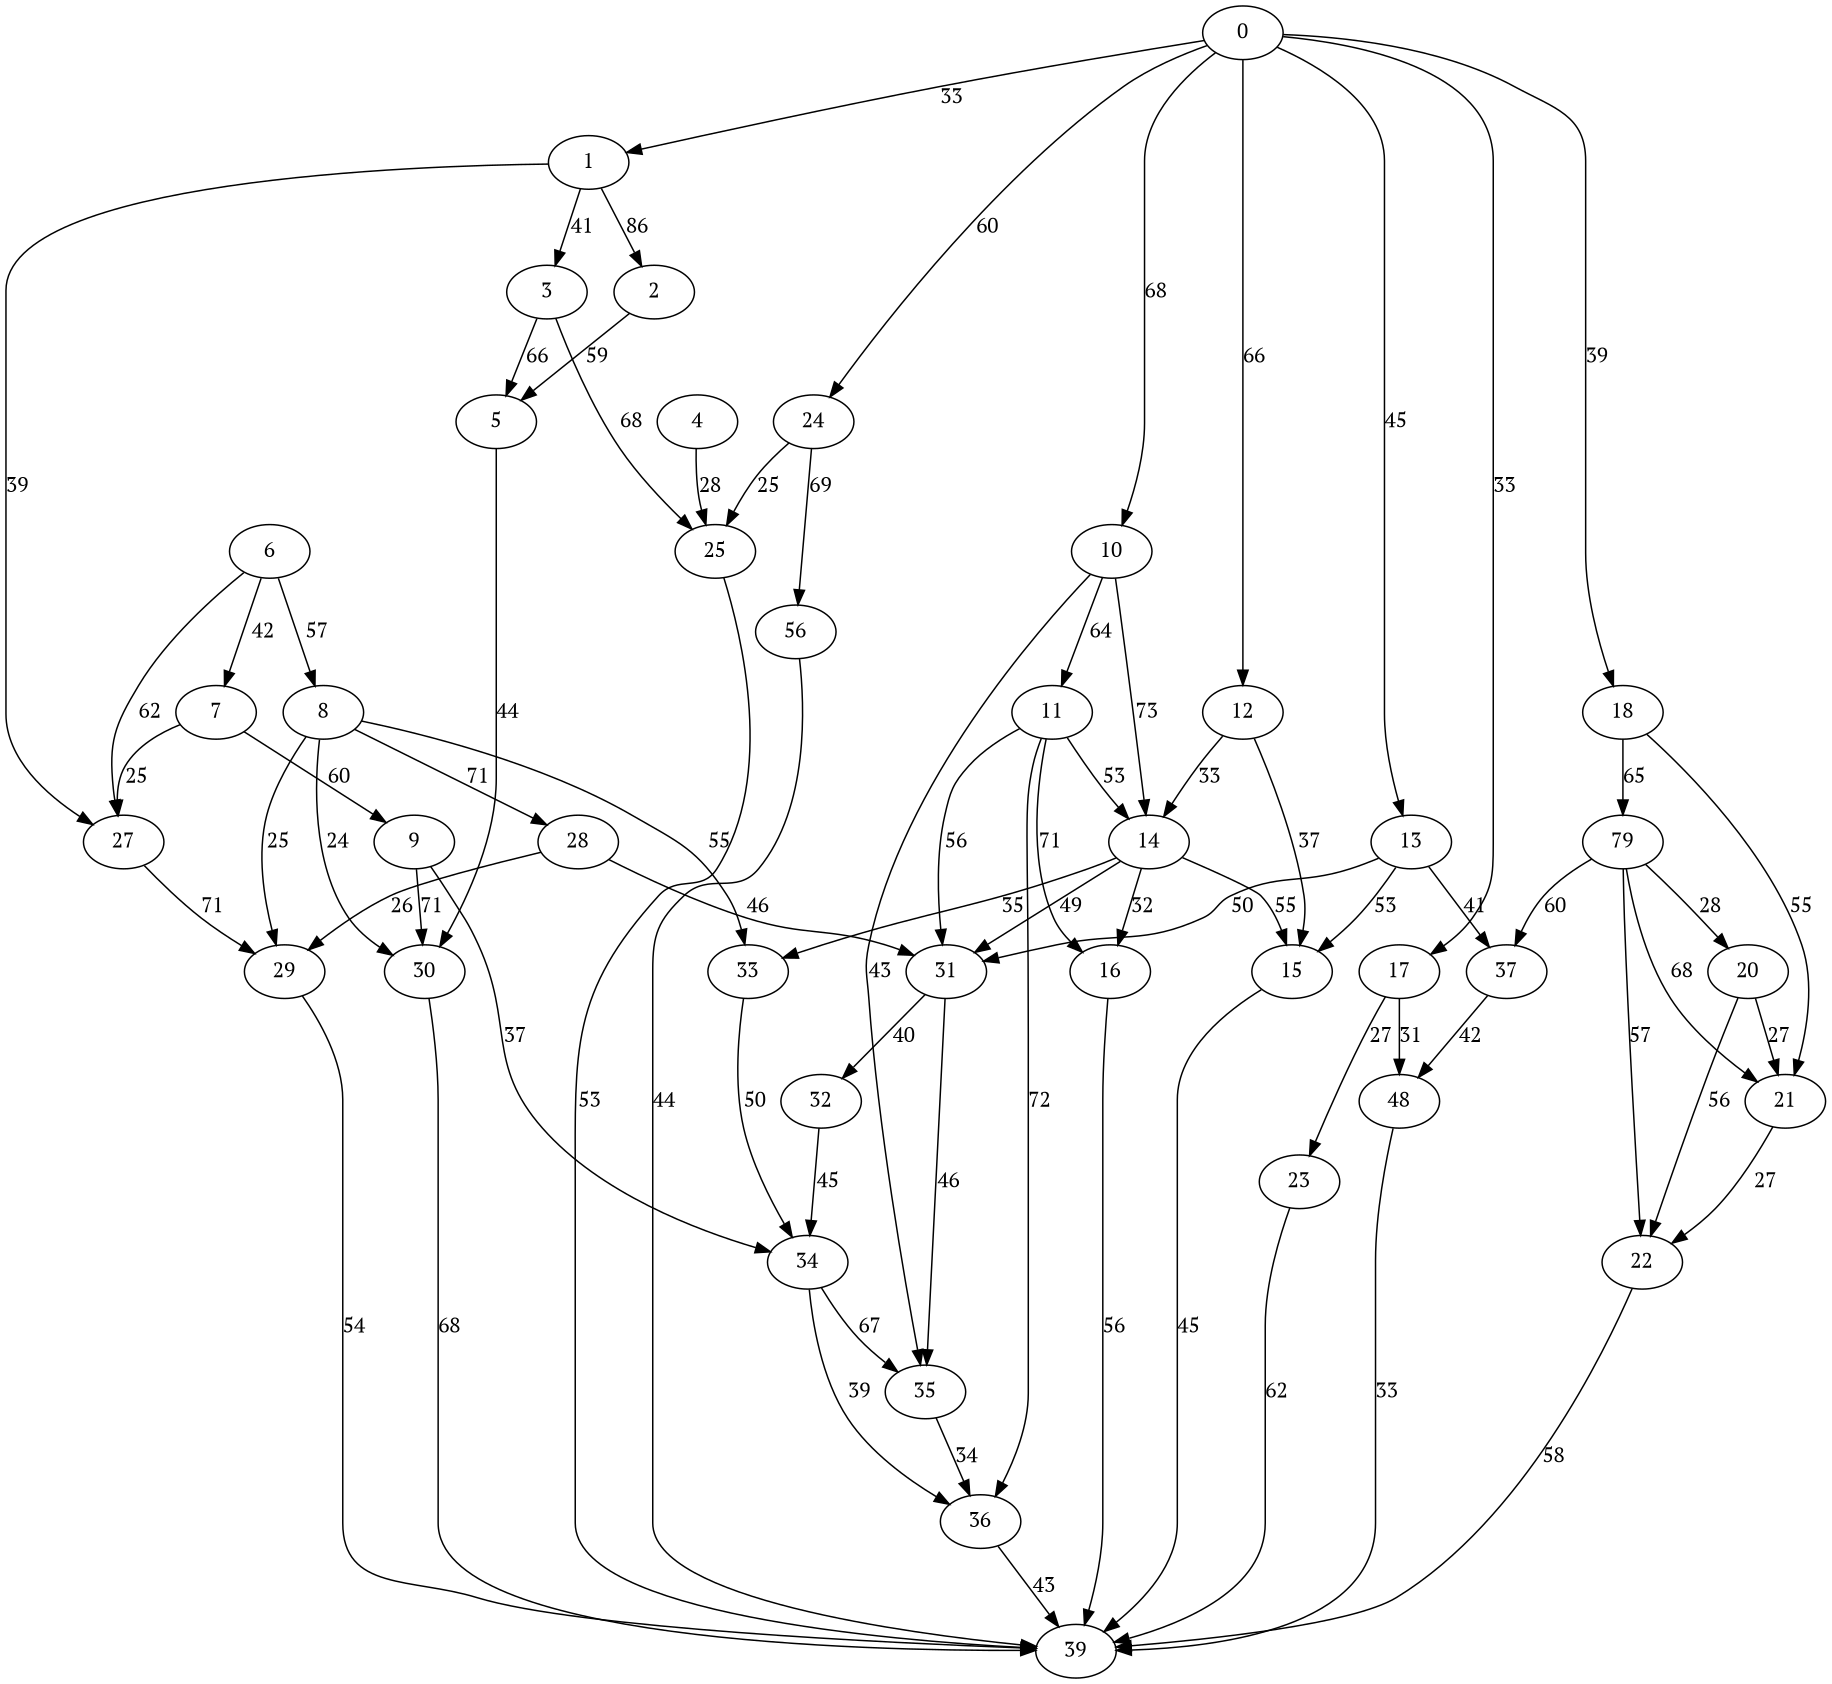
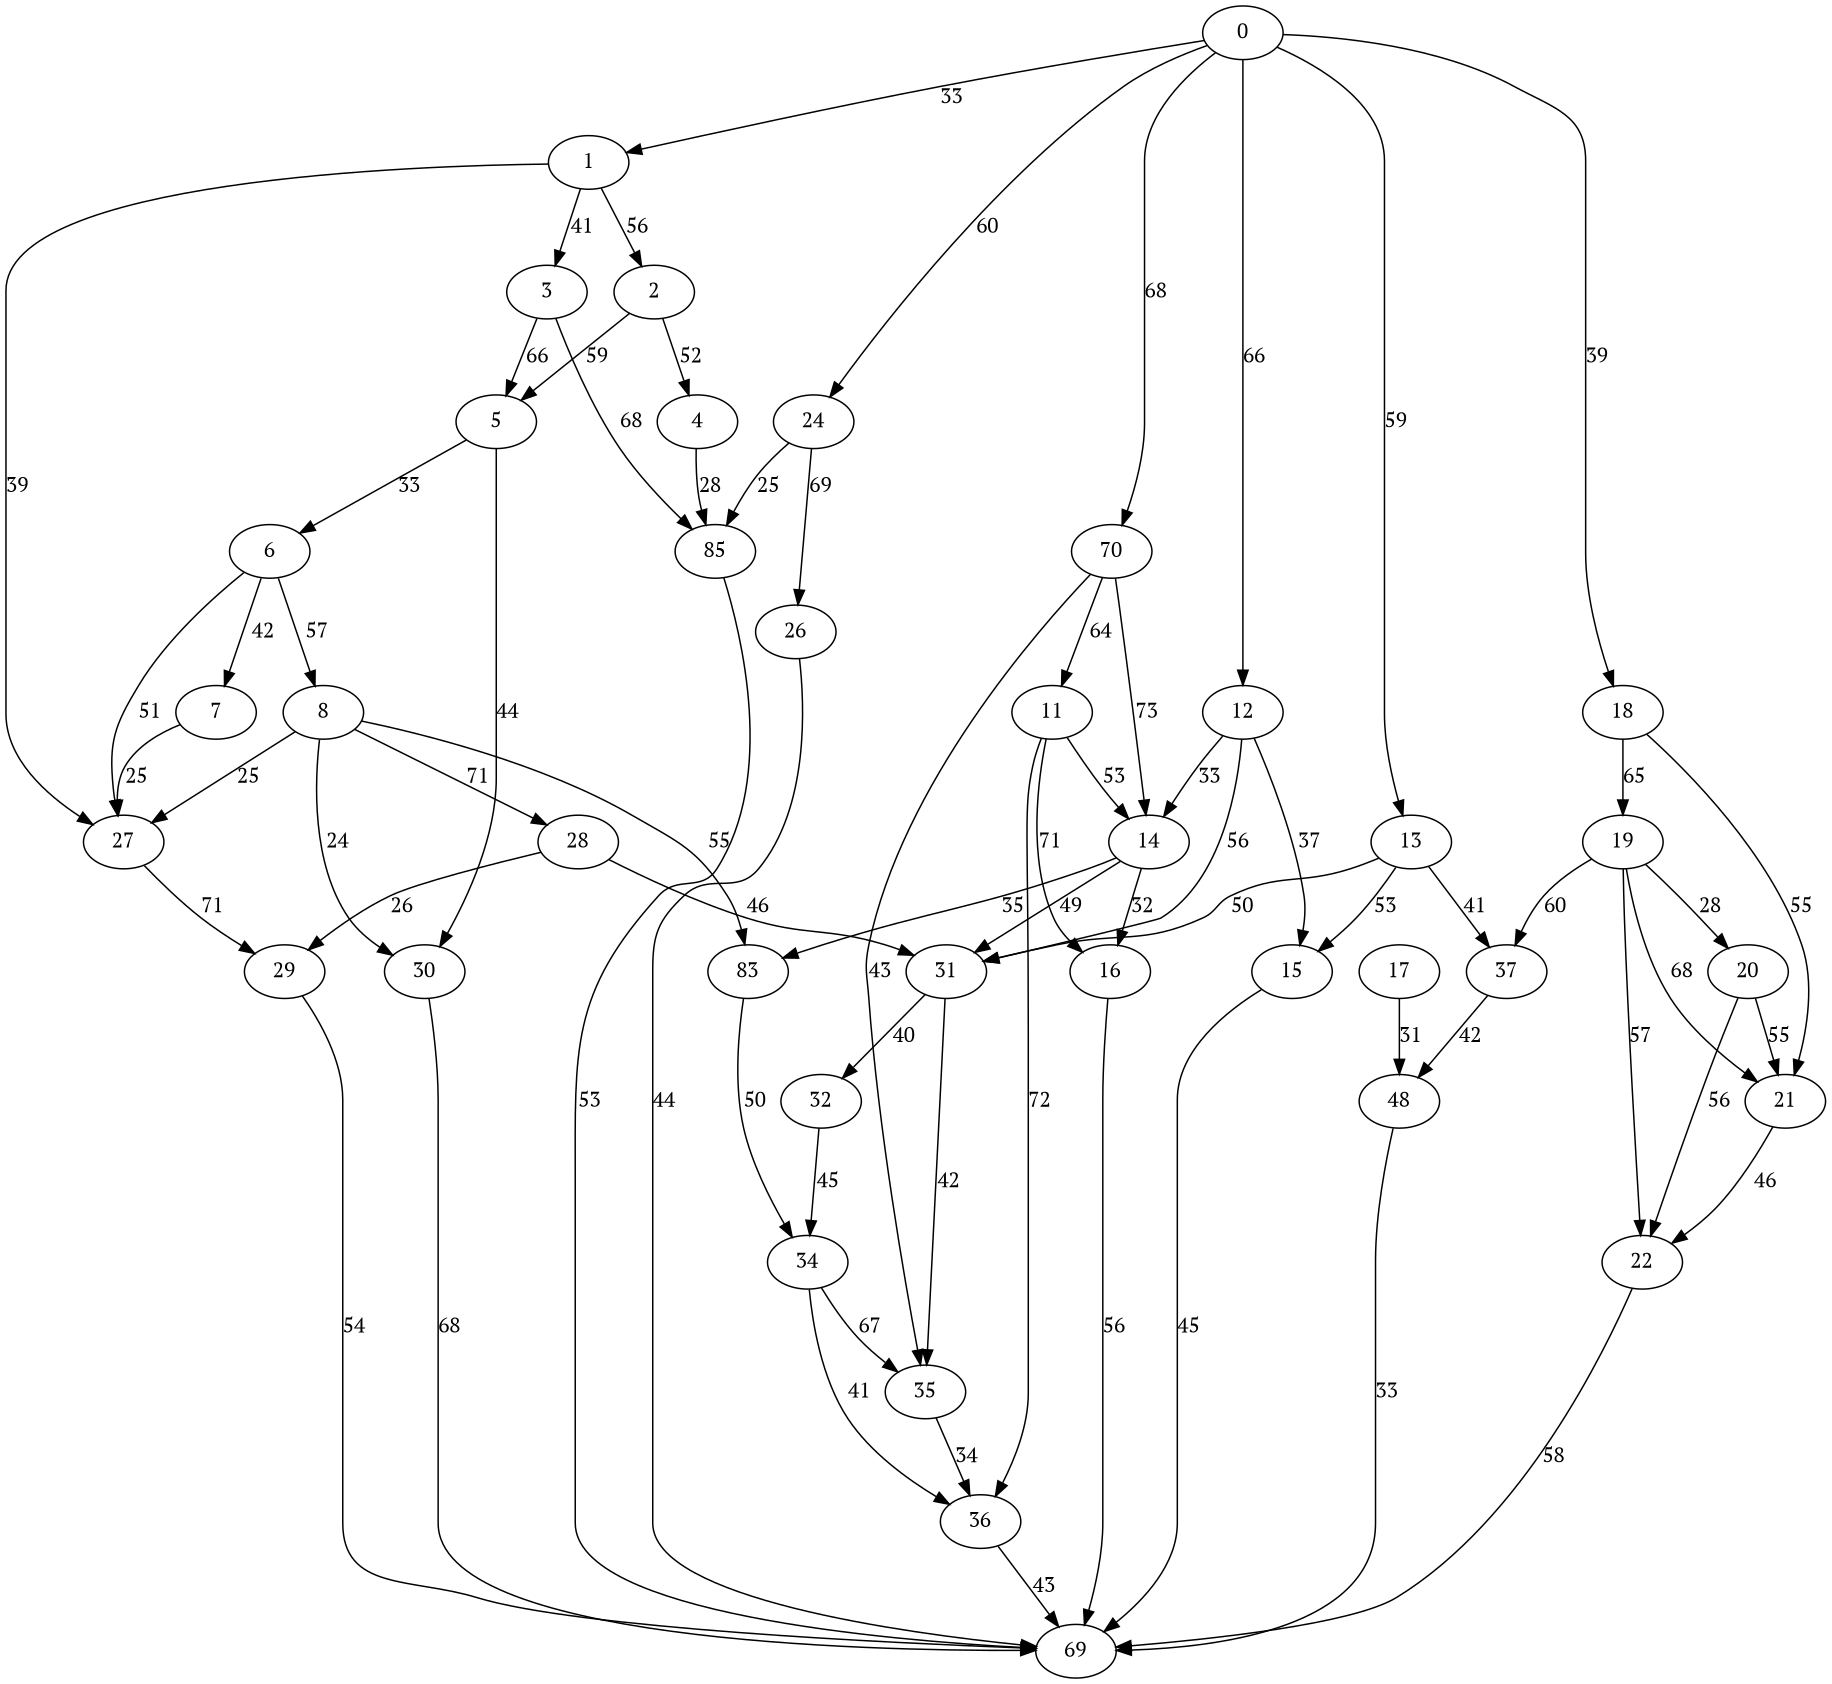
(638, 227) -> (638, 227)
none -> (673, 350)
(1396, 422) -> (1396, 422)
(1493, 429) -> none
none -> (390, 483)
(715, 551) -> (715, 551)
(1112, 551) -> (1112, 551)
(796, 632) -> (796, 632)
(151, 712) -> (151, 712)
(945, 813) -> (1175, 907)
(264, 829) -> (230, 773)
(414, 842) -> none
(1623, 842) -> (1623, 842)
(1238, 883) -> none
(748, 972) -> (748, 972)
(1779, 1036) -> (1779, 1036)
(949, 1182) -> (949, 1182)
(1300, 1182) -> none
(1766, 1182) -> (1766, 1182)
(860, 1392) -> (860, 1392)
(1076, 1651) -> (1076, 1651)
